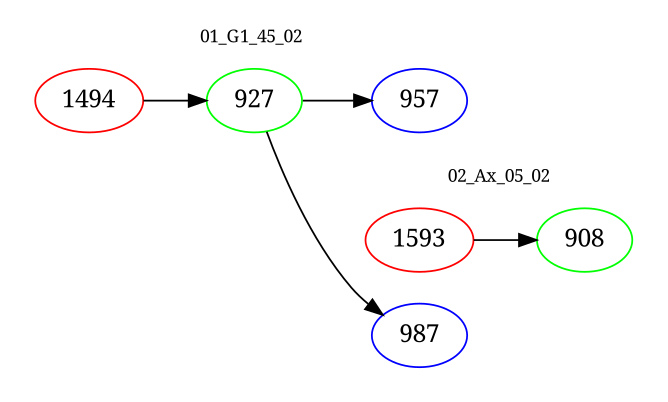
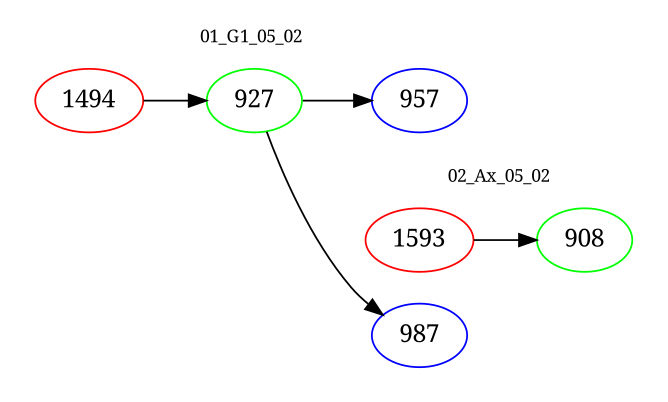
(251, 38) -> (251, 38)
